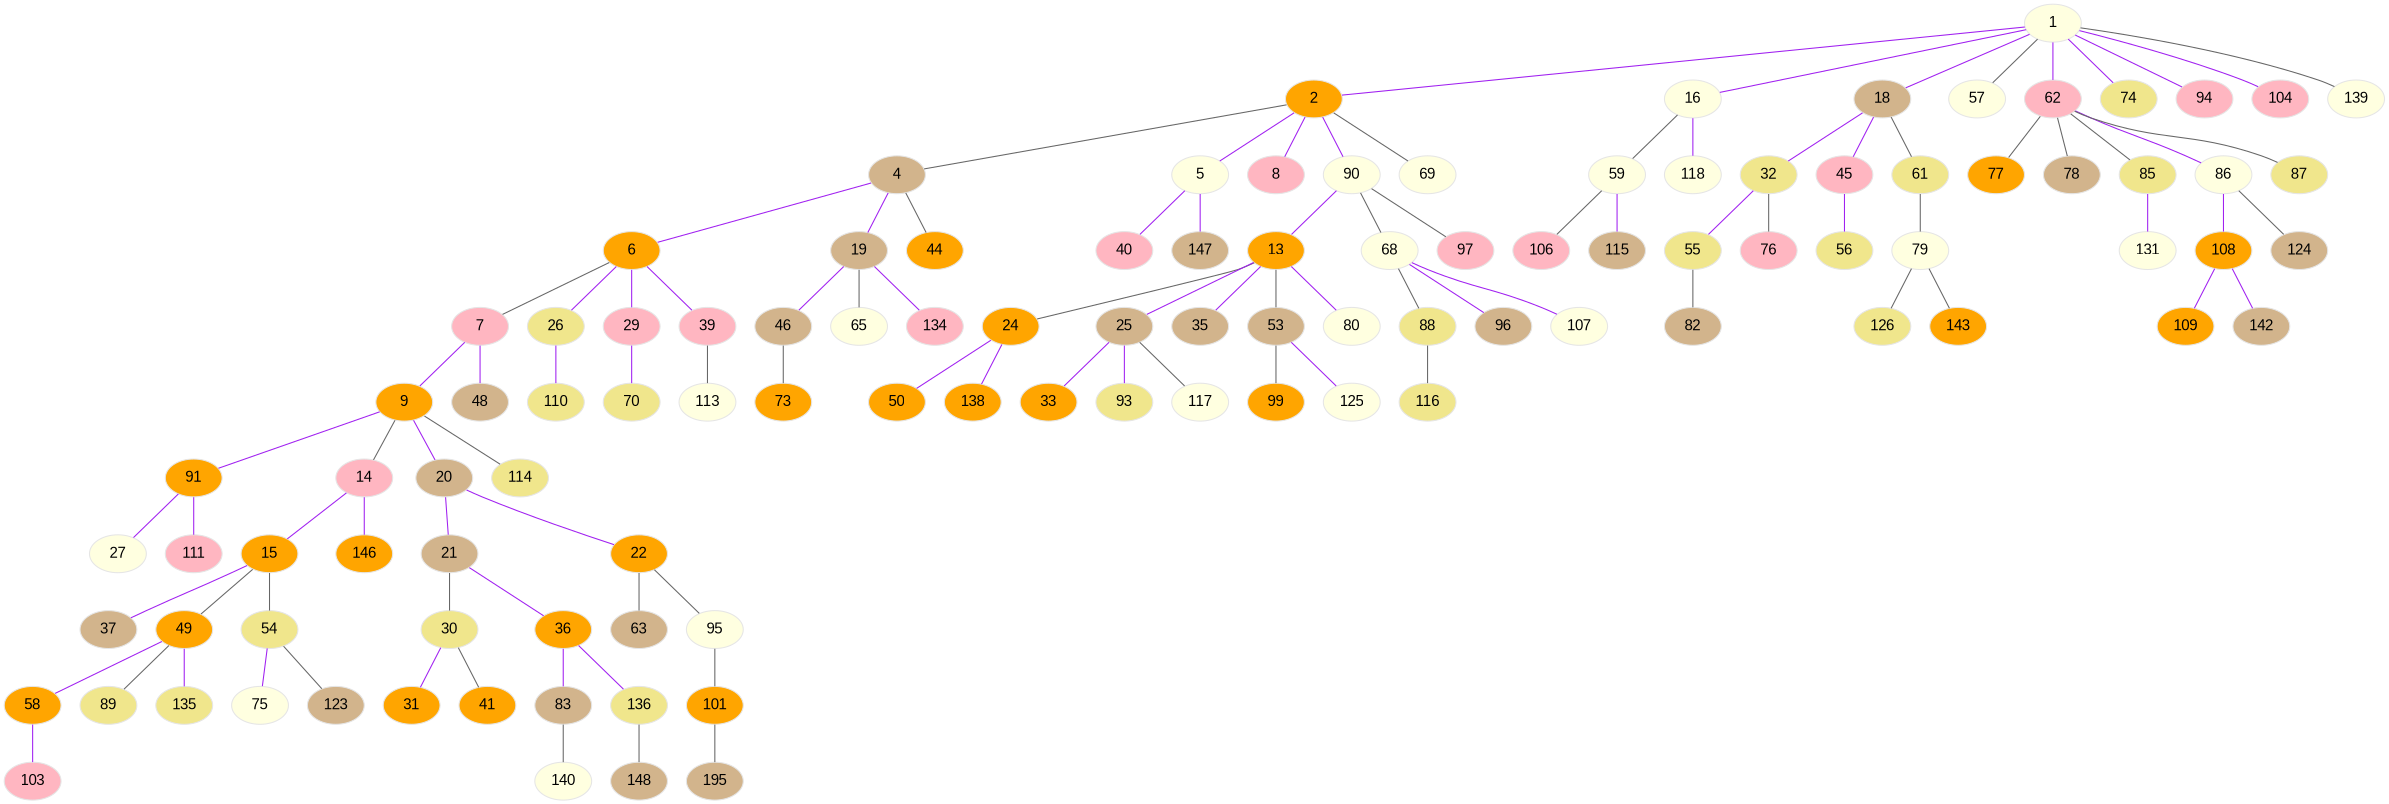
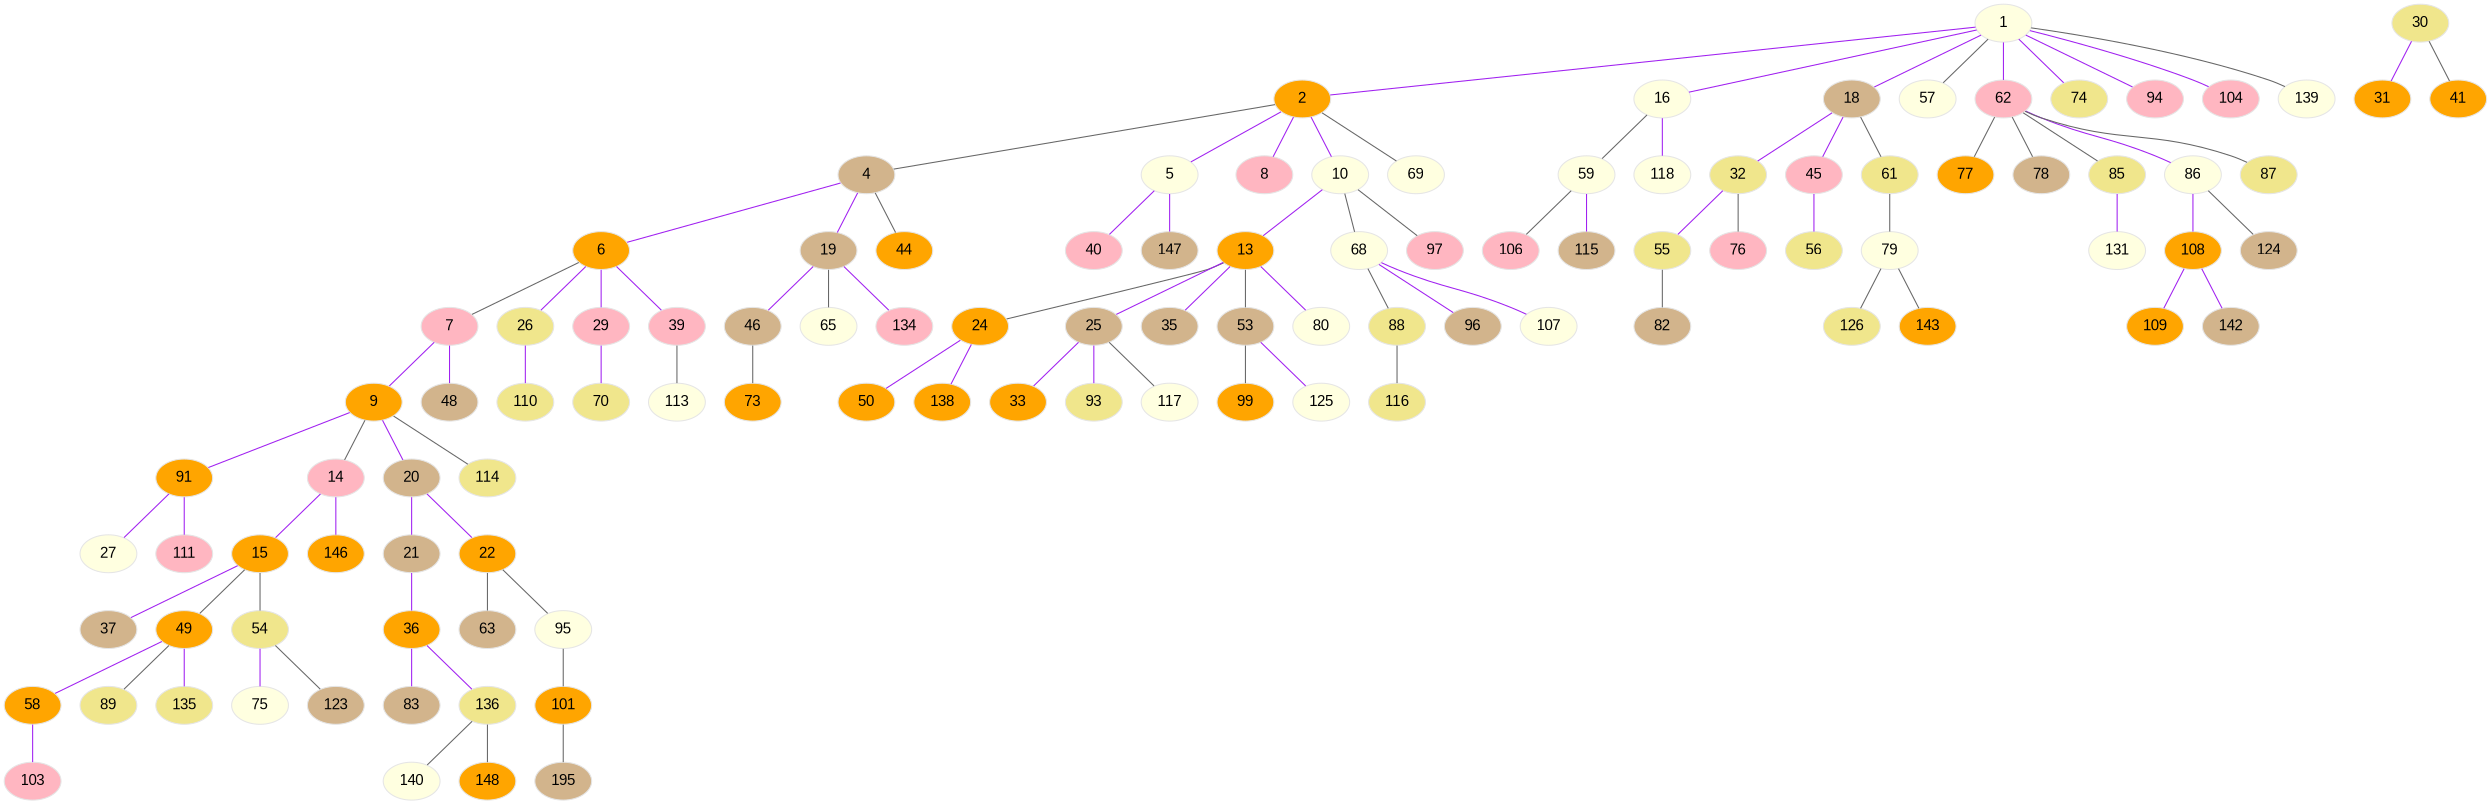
(1352, 175) -> (1340, 175)
(450, 592) -> none
(563, 743) -> (450, 743)
(639, 781) -> (487, 781)
